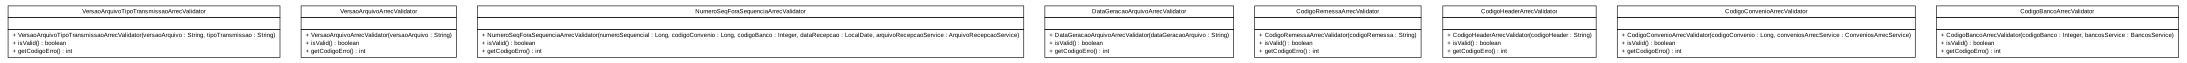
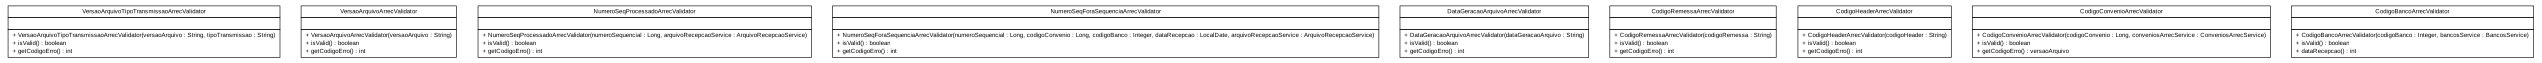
none -> (644, 31)
(1652, 51) -> (2023, 51)
(1971, 51) -> (2326, 51)
